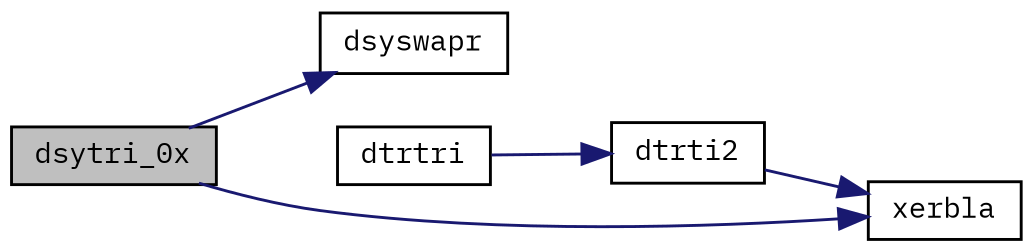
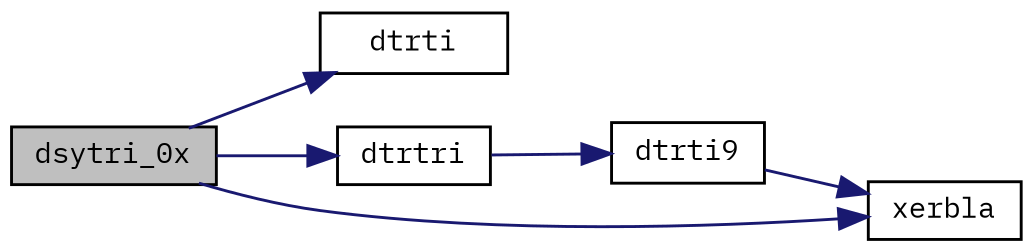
(414, 43) -> (414, 43)
(688, 153) -> (688, 153)
none -> (262, 156)
